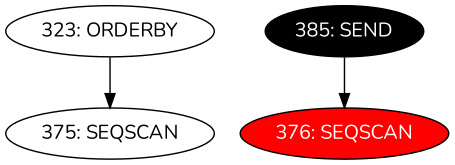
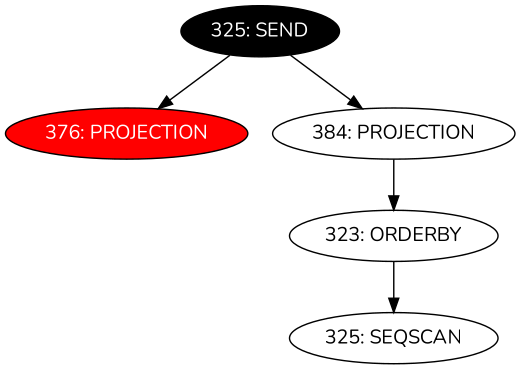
(344, 31) -> (260, 31)
(110, 134) -> (394, 338)
(344, 134) -> (127, 134)
none -> (394, 134)
